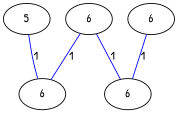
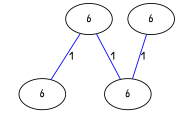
(27, 19) -> none
